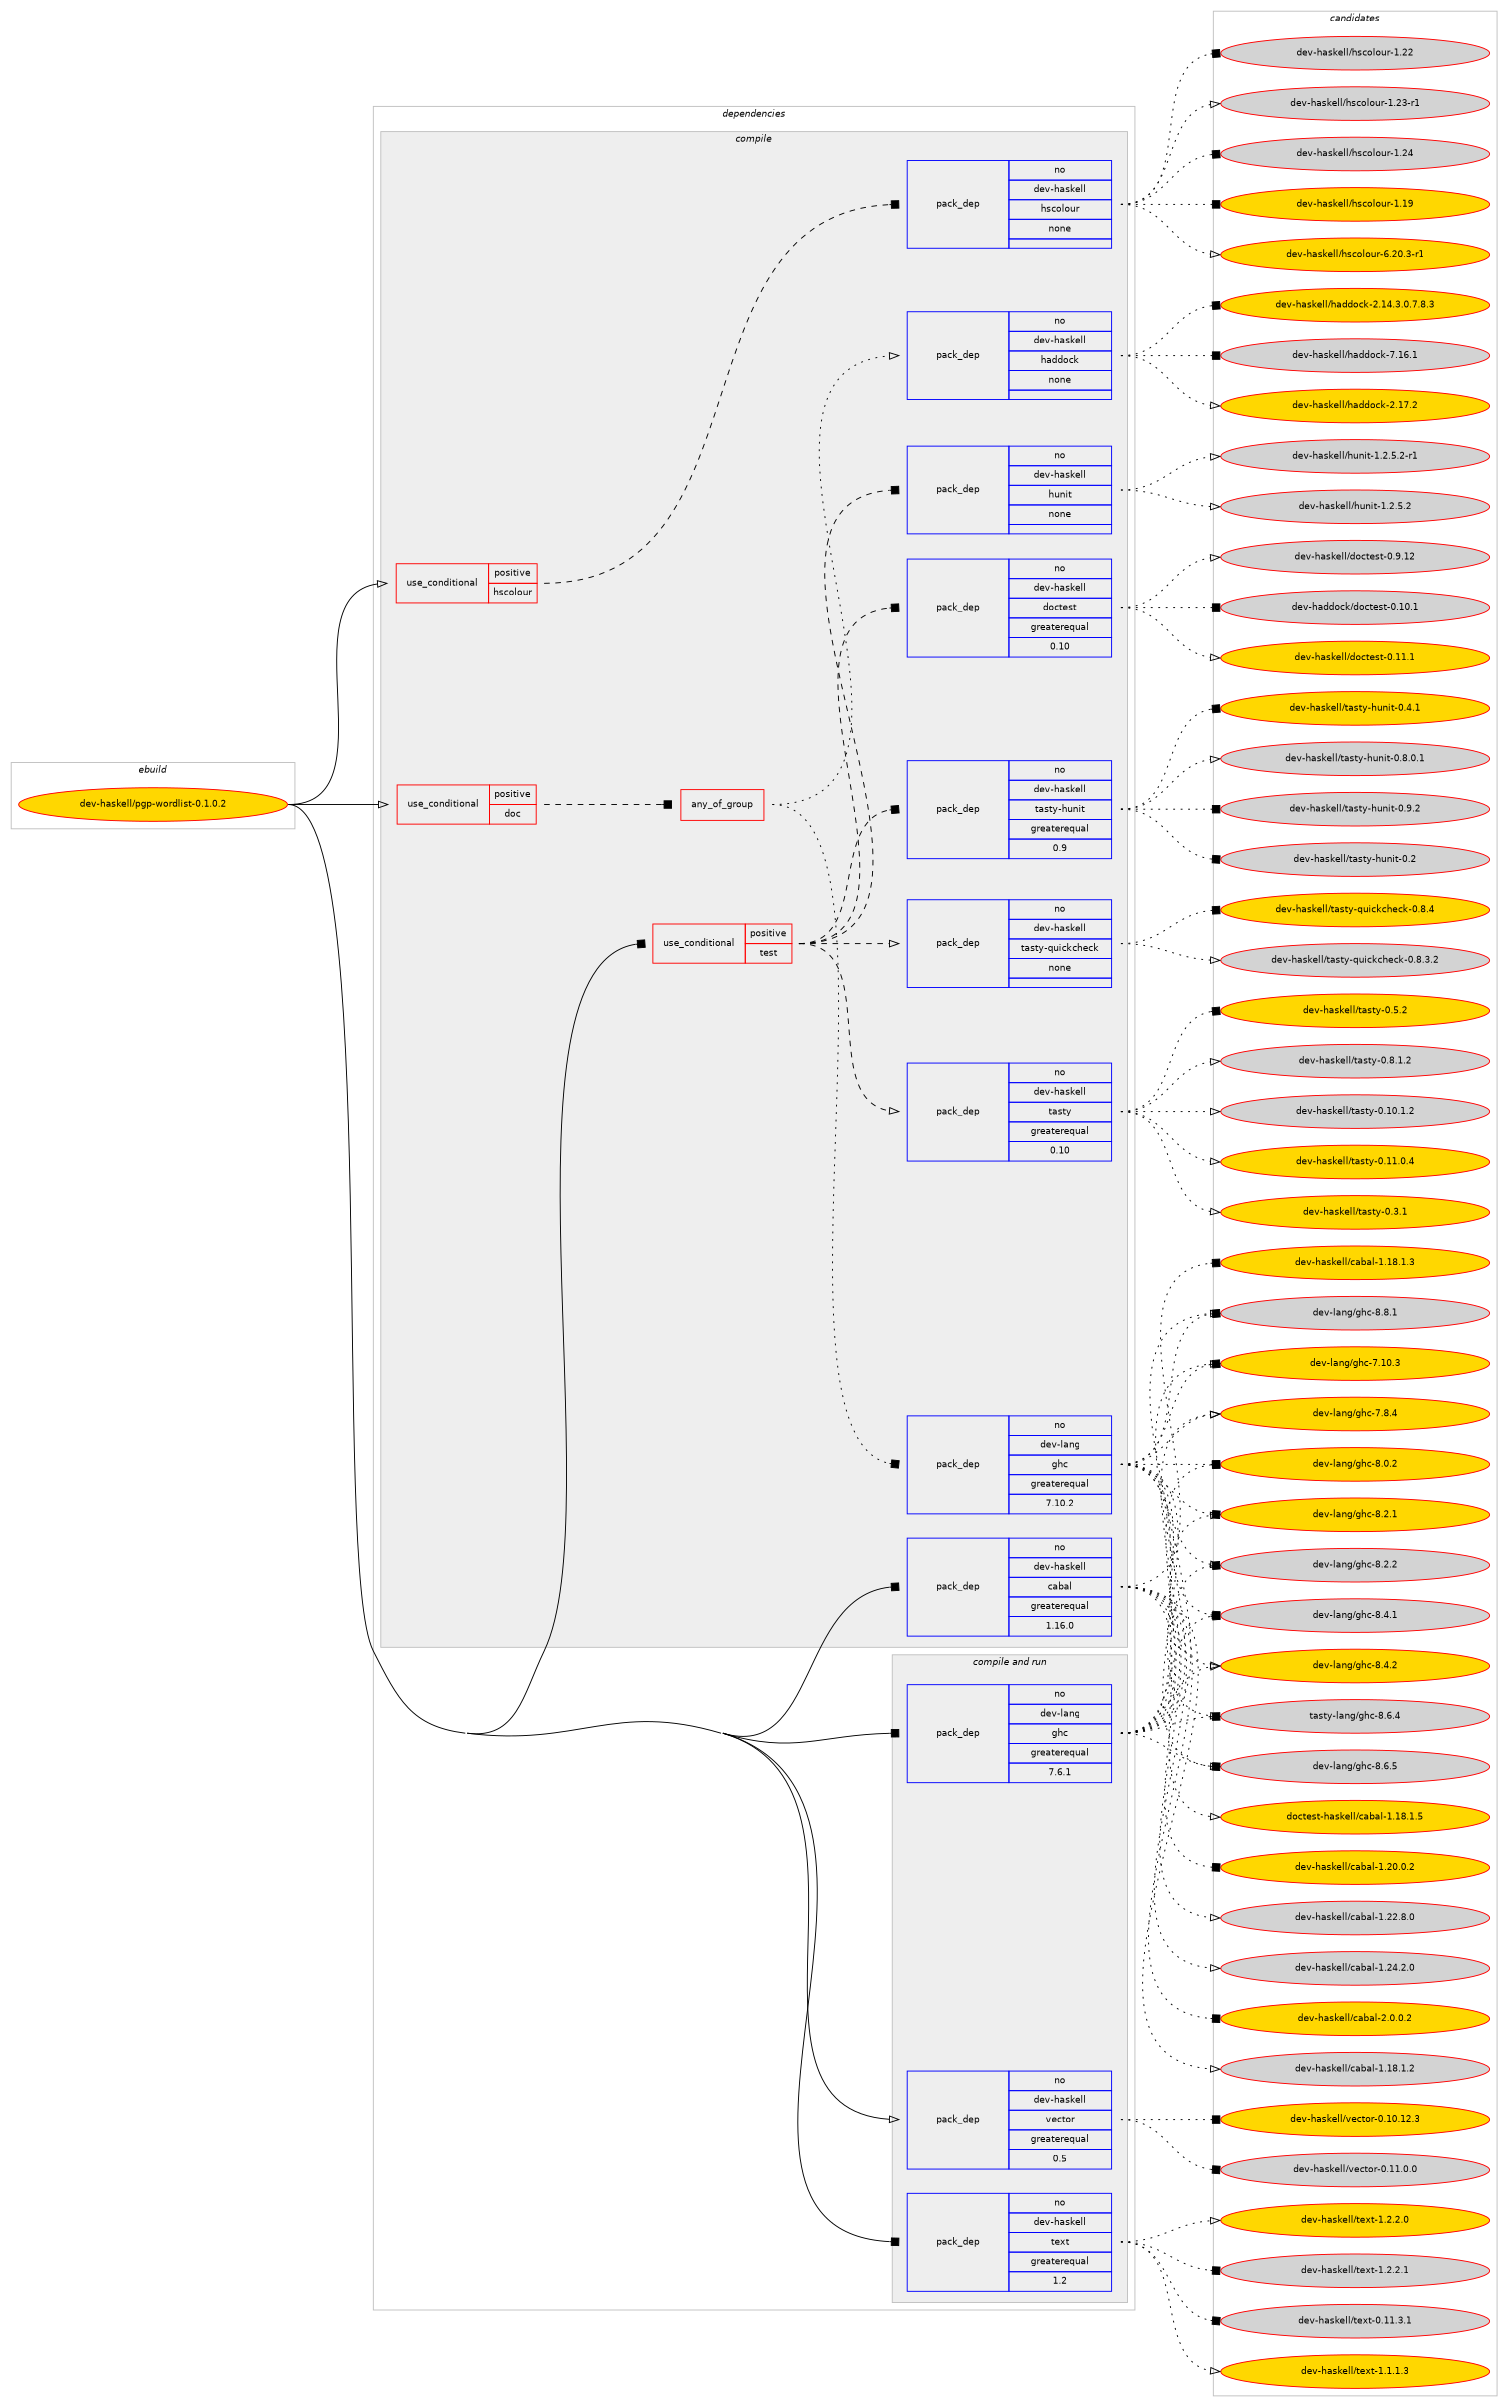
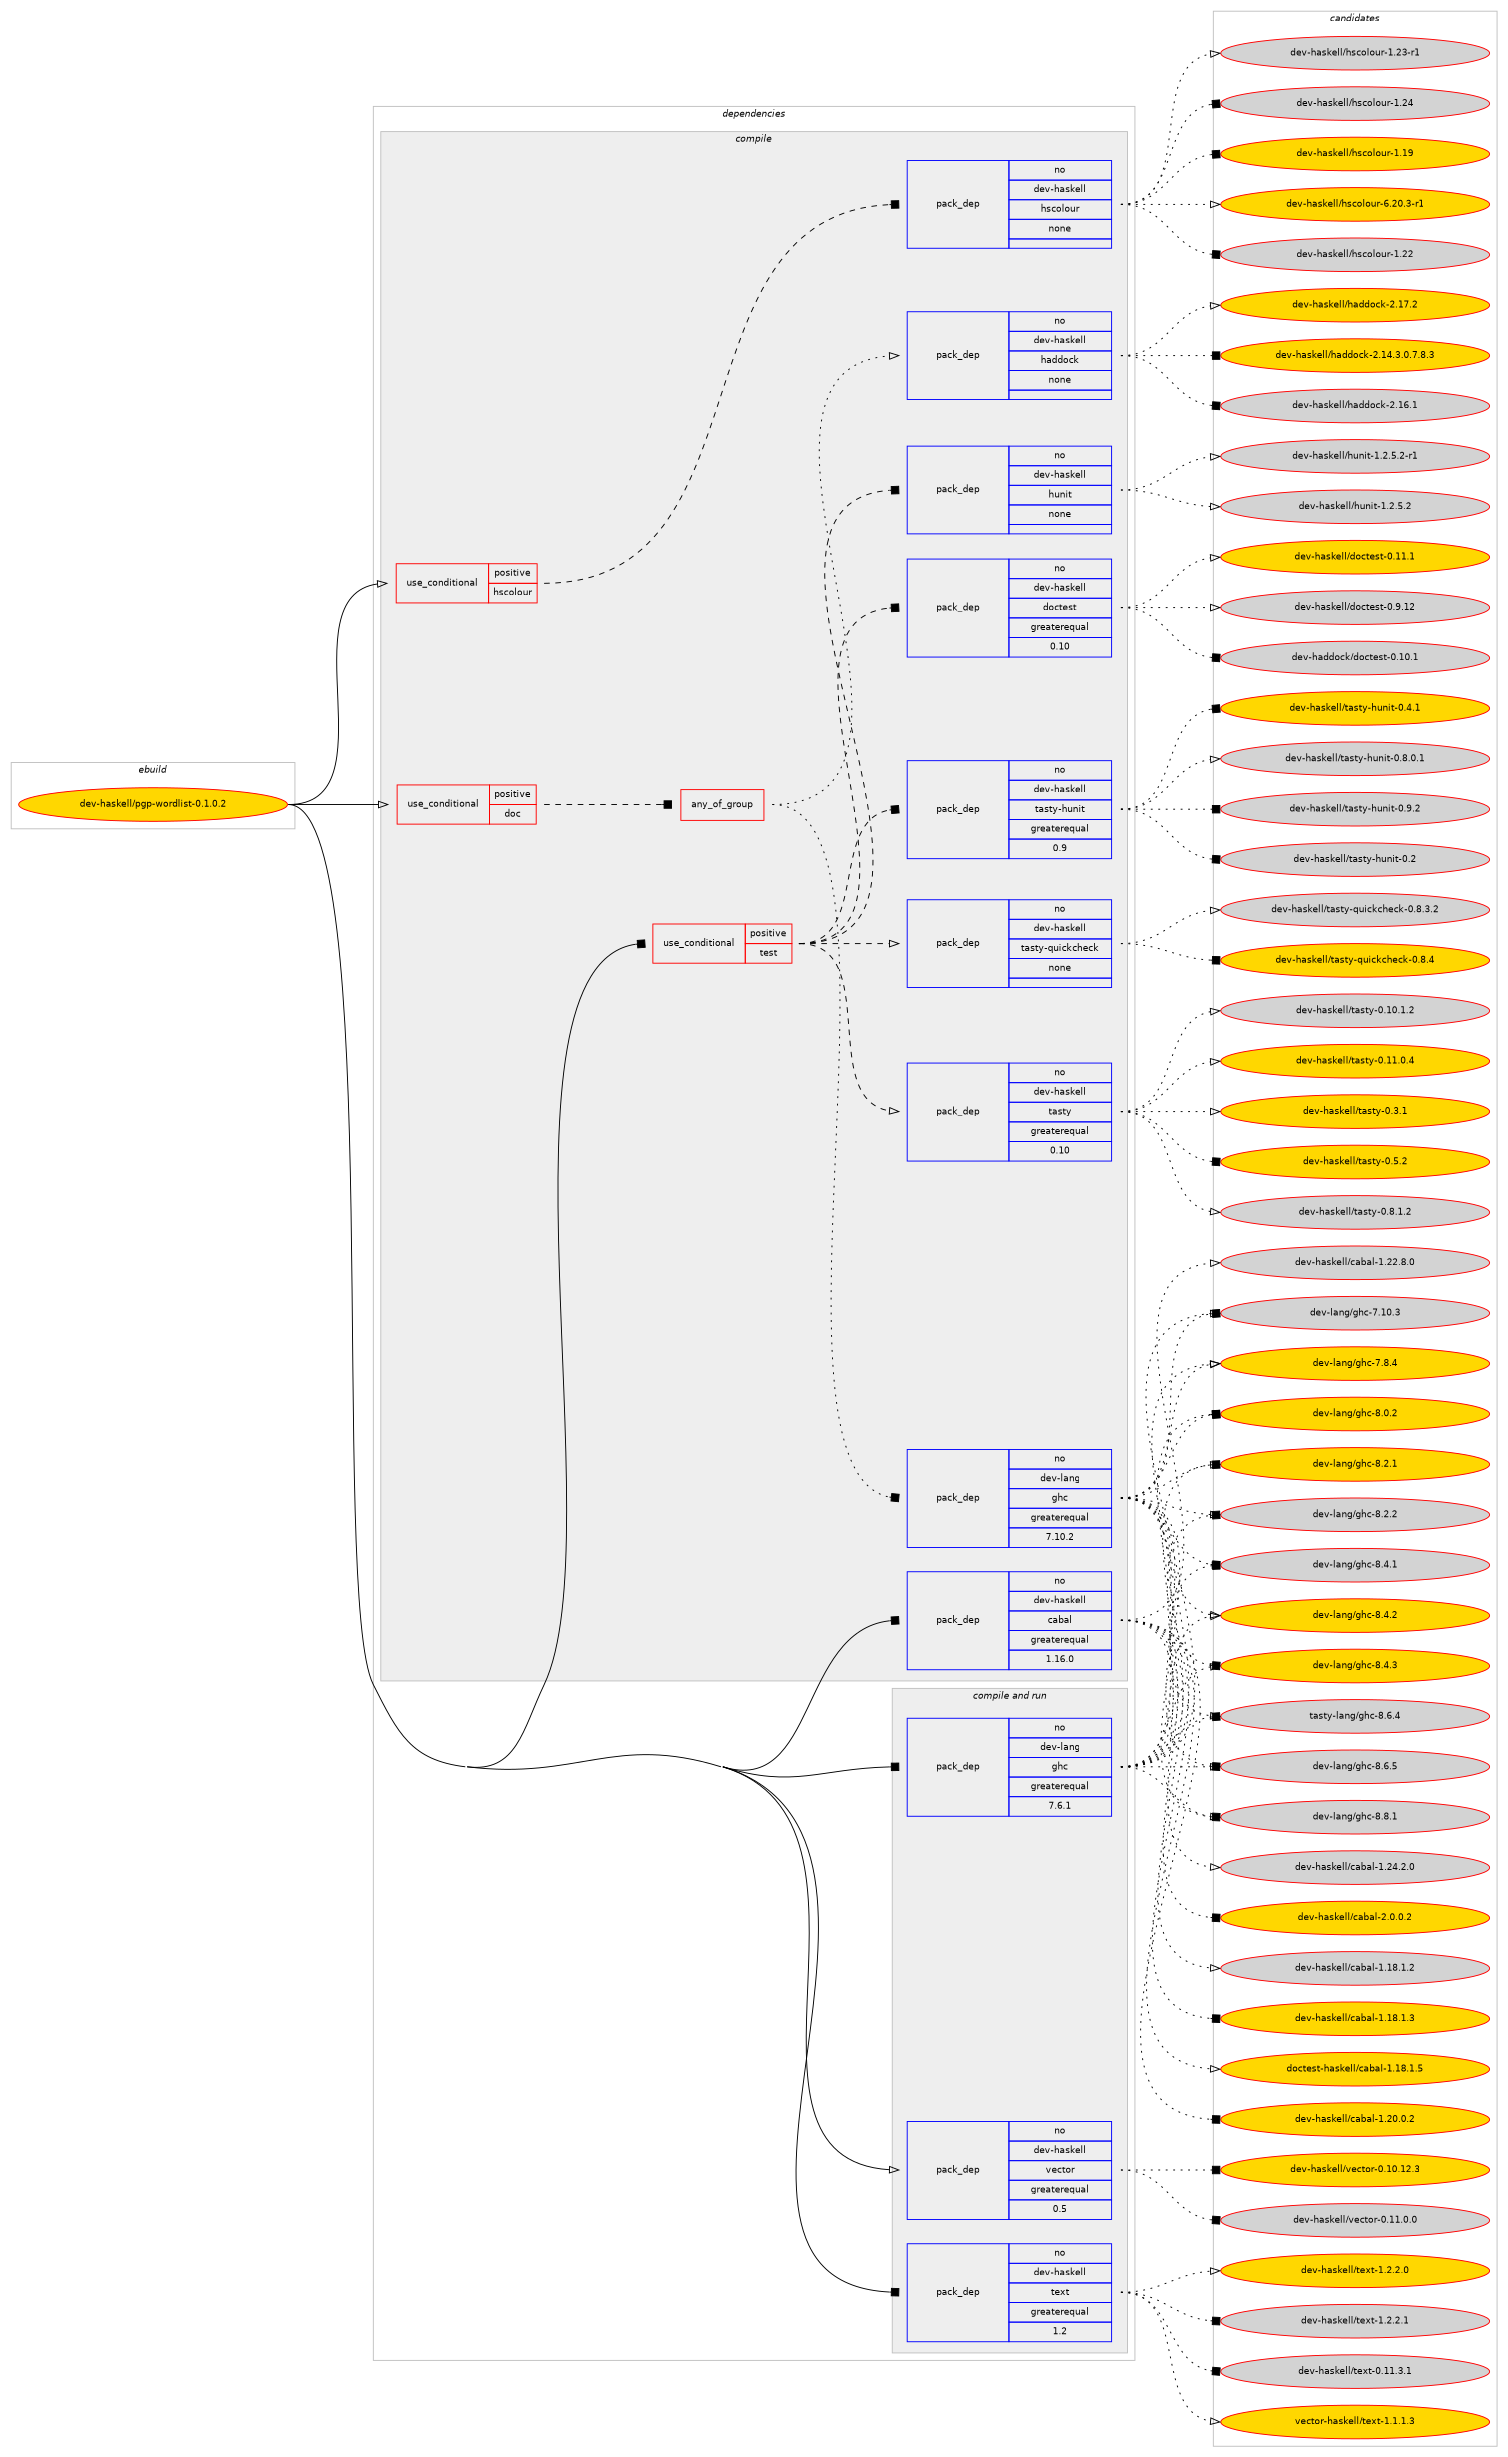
(1355, 356) -> (1355, 406)
(1355, 1364) -> (1355, 1313)
none -> (1355, 1666)
(1355, 2372) -> (1355, 2422)
